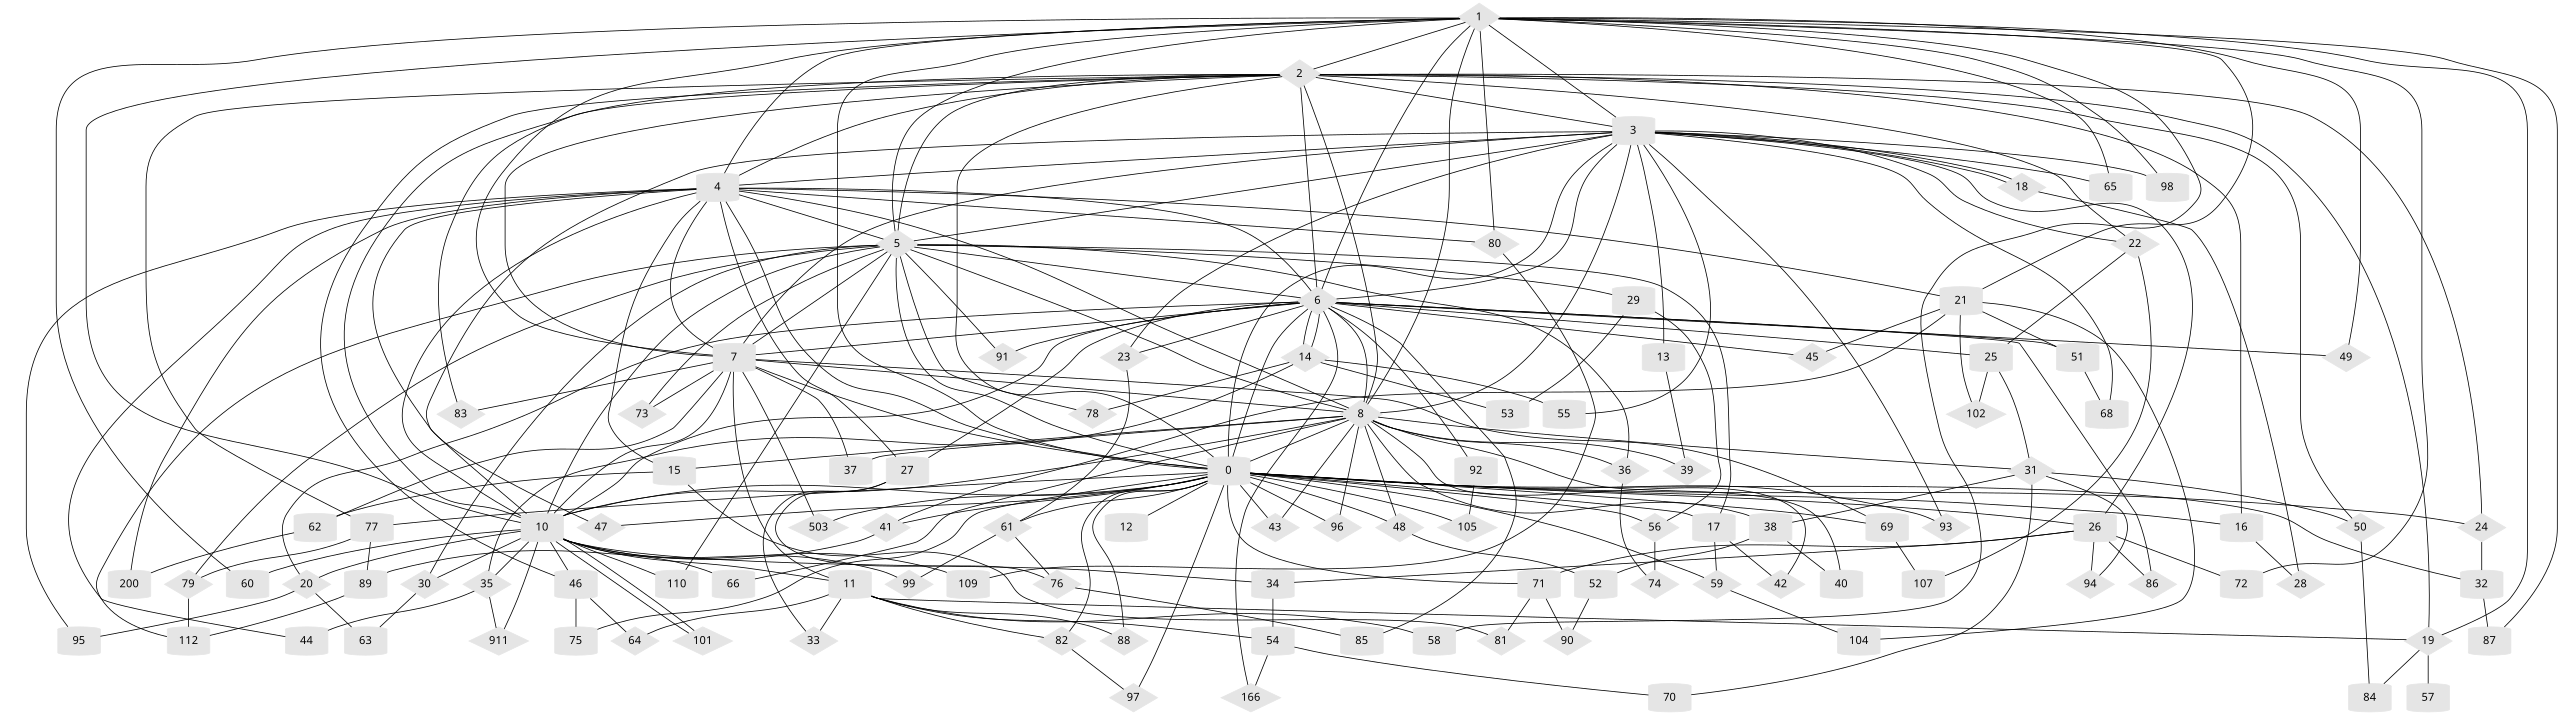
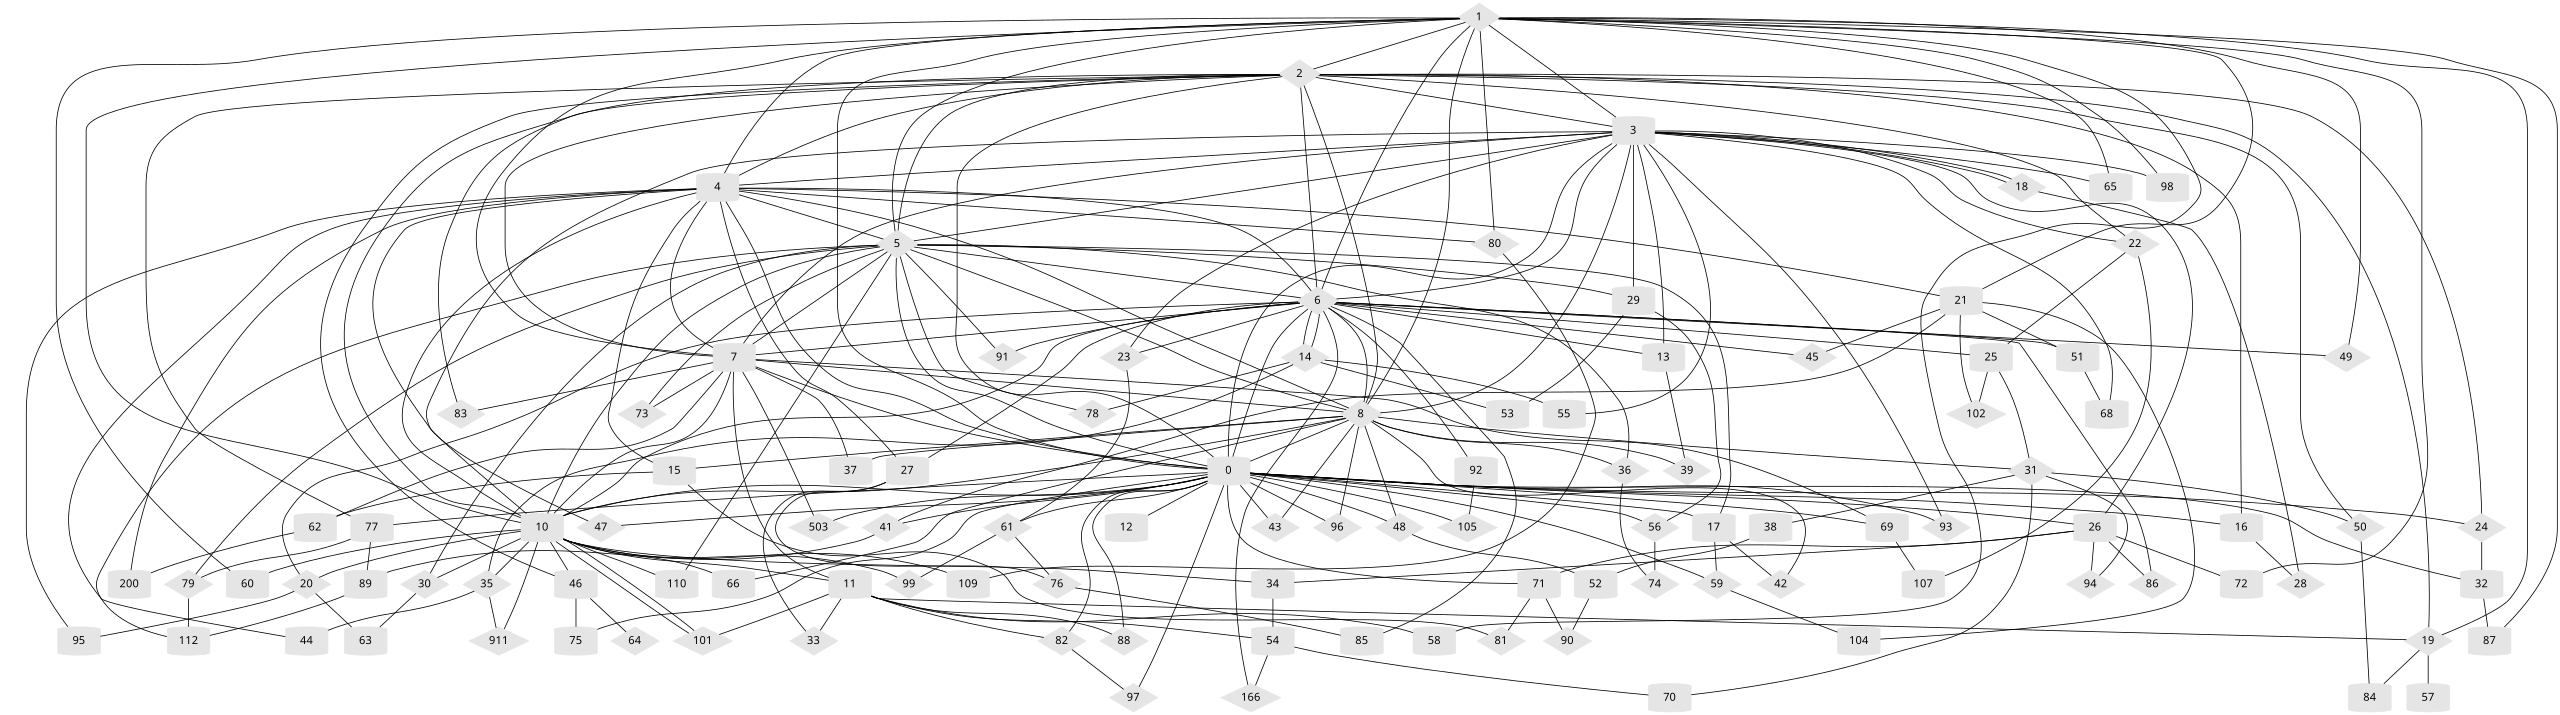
none -> (1634, 216)
none -> (1488, 329)
(1533, 513) -> none
(1841, 584) -> none
(738, 613) -> (774, 615)
